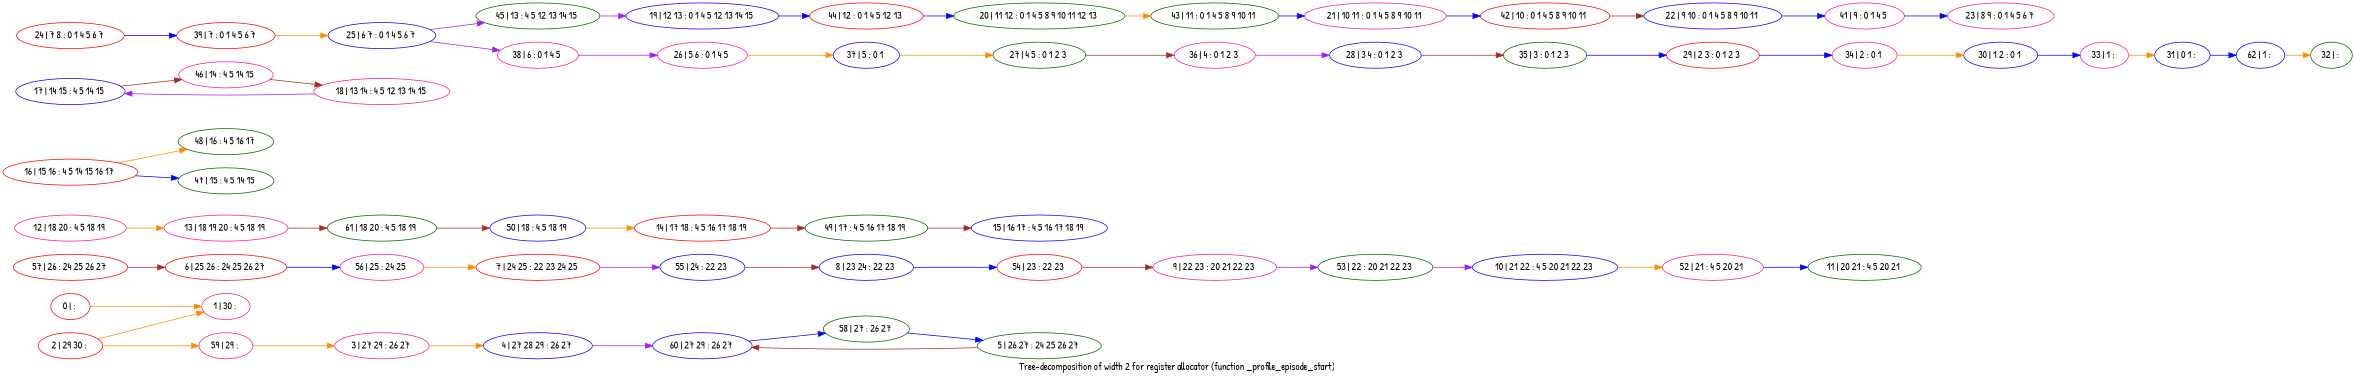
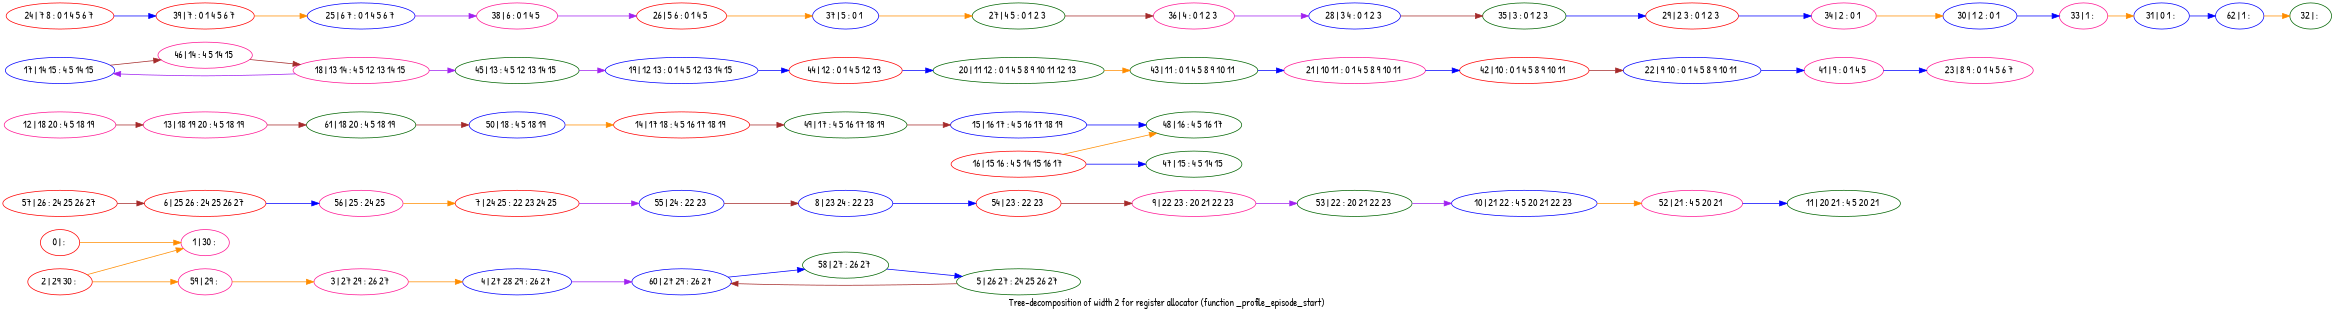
(454, 27) -> (438, 70)
(702, 55) -> (682, 16)
none -> (1113, 125)
(141, 228) -> (126, 125)
